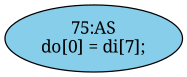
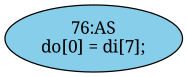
(94, 38) -> (94, 38)
